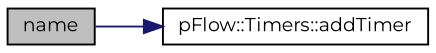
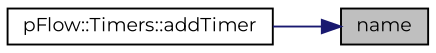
(119, 27) -> (297, 27)
